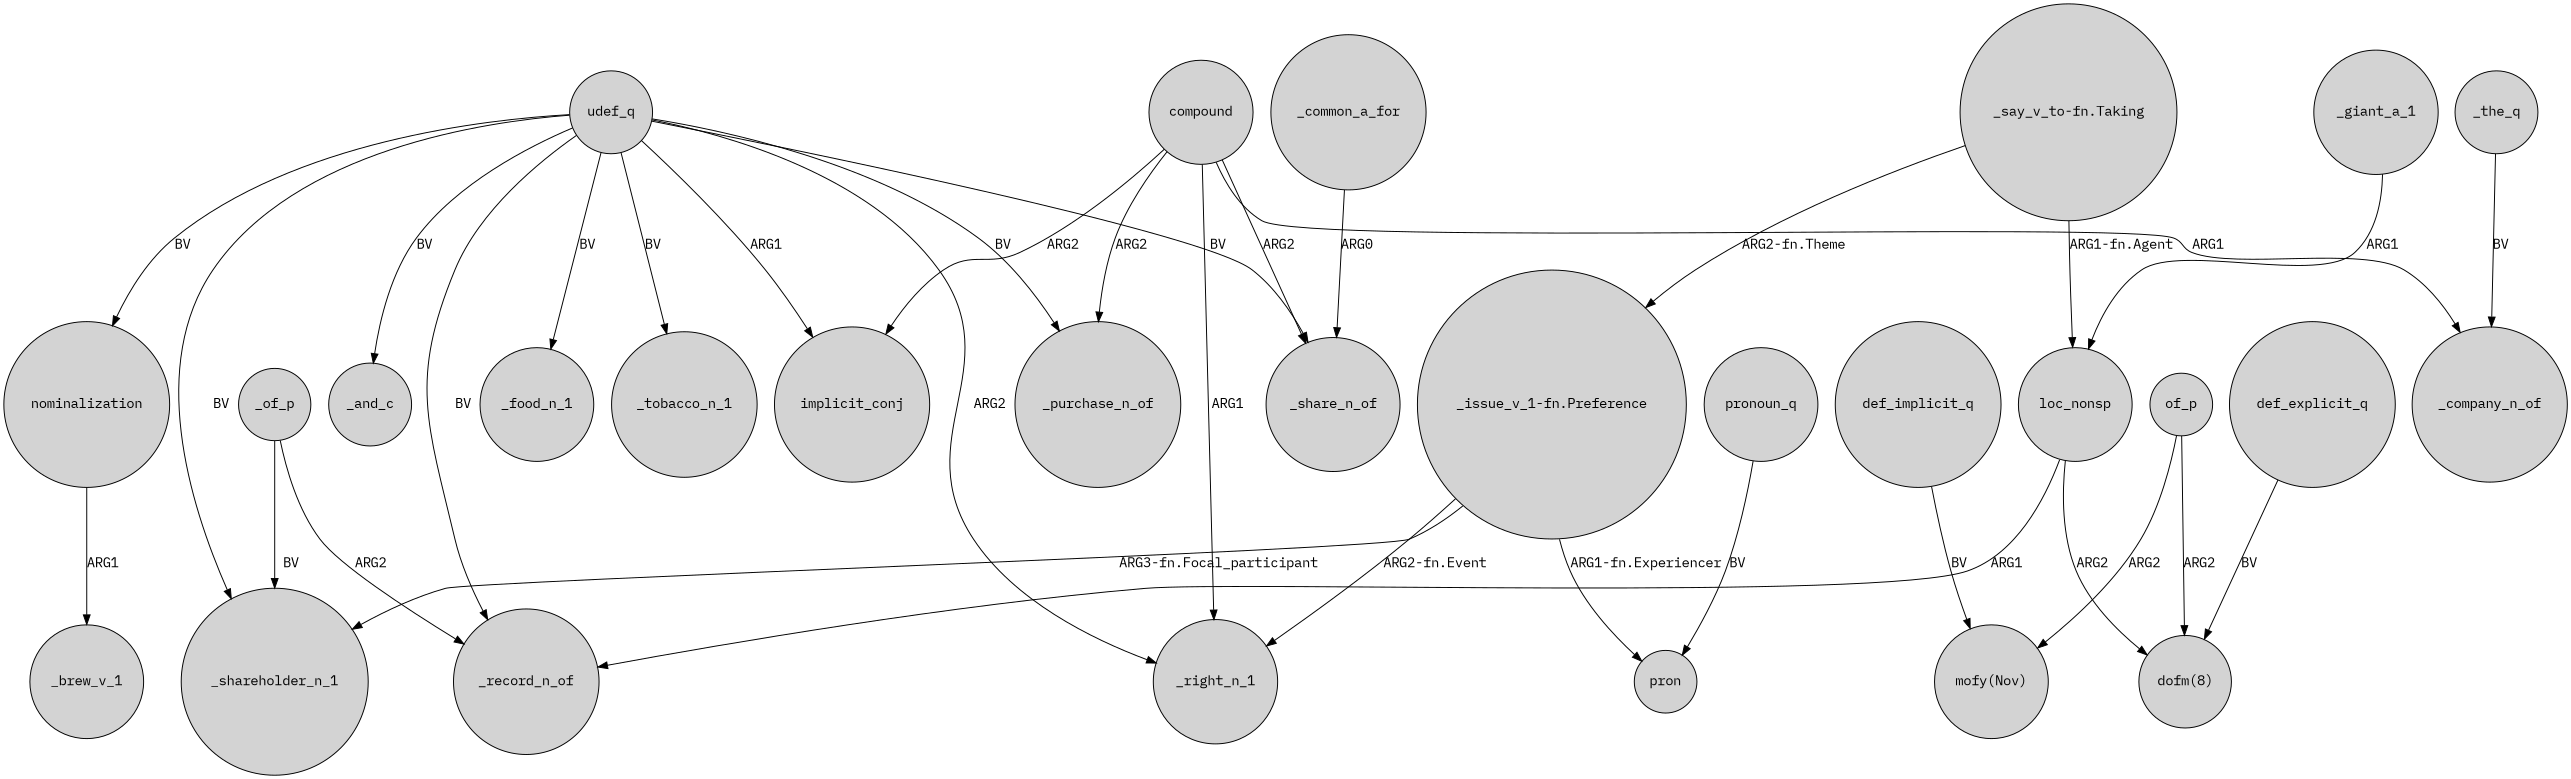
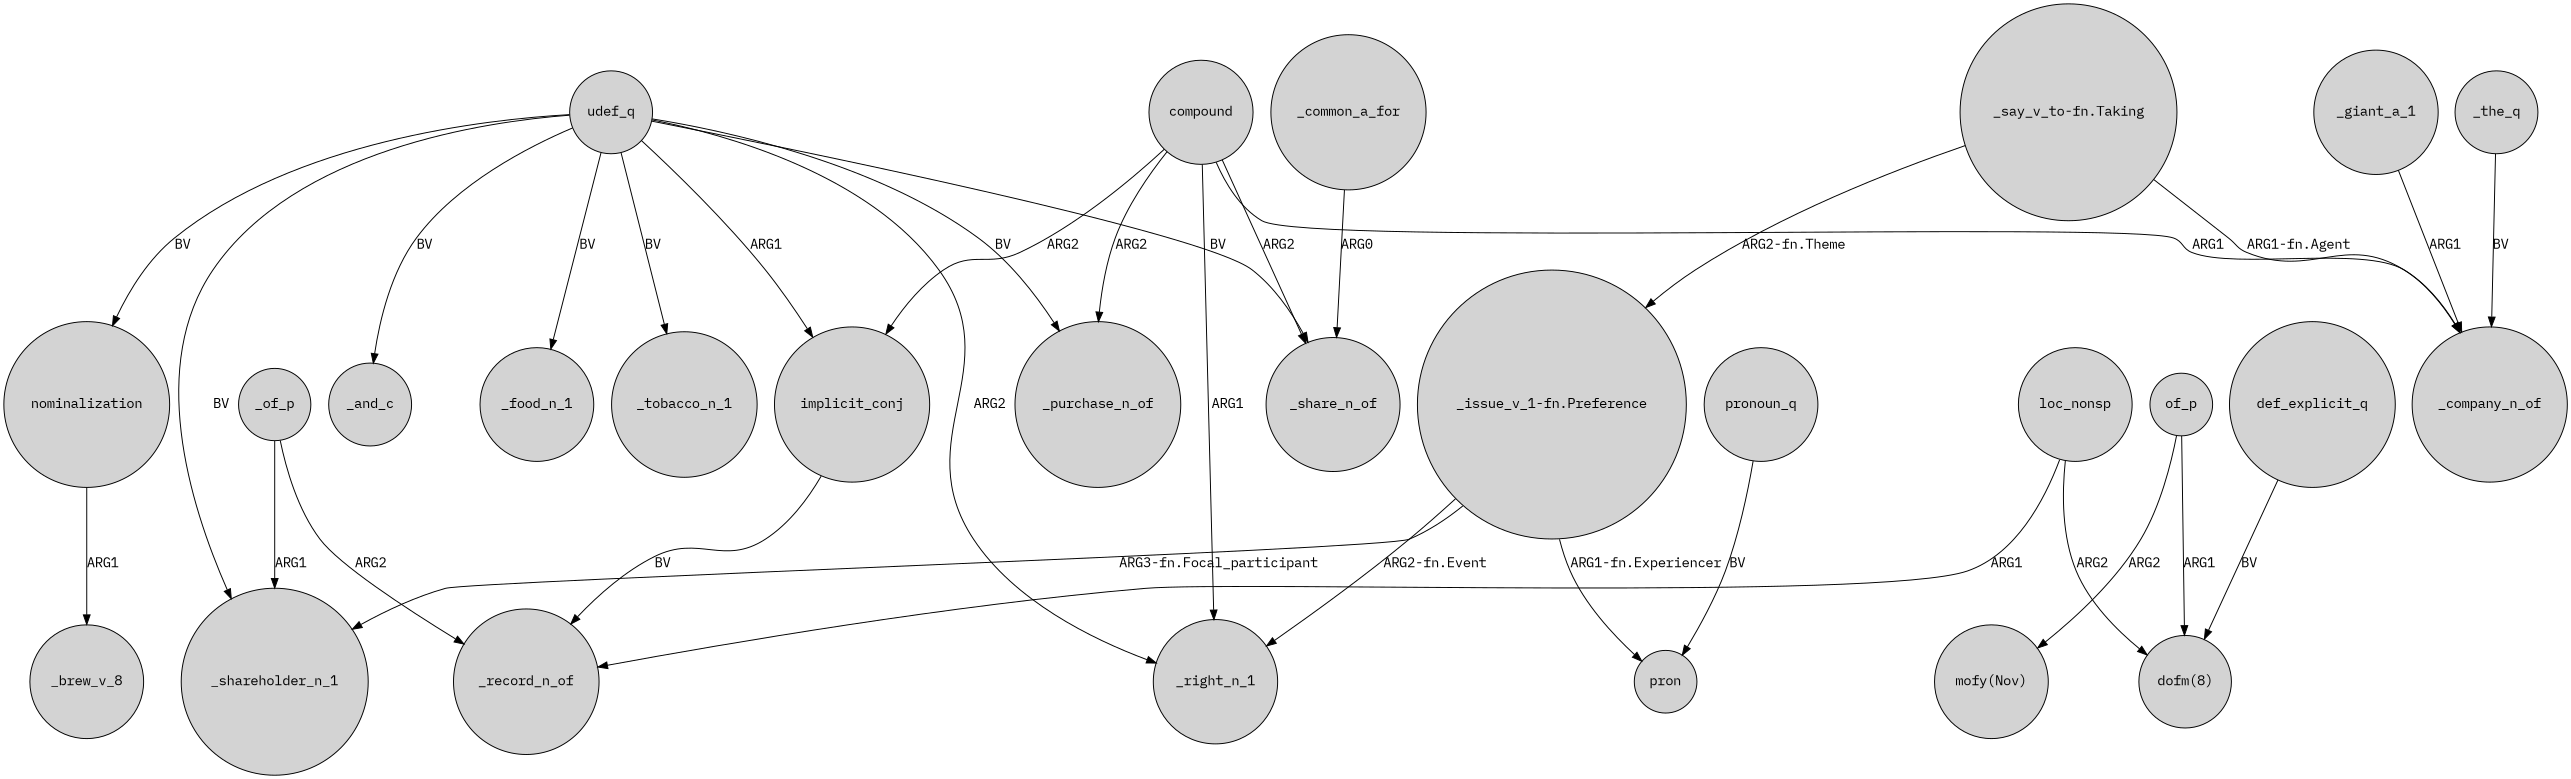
(2277, 265) -> (2428, 247)
(2070, 279) -> (2244, 251)
(431, 351) -> (704, 549)
(1918, 405) -> none
(291, 564) -> (291, 564)
(2200, 564) -> (2200, 564)
(87, 682) -> (87, 682)
